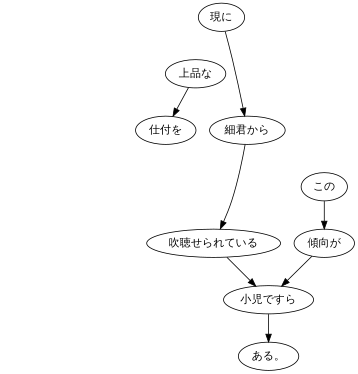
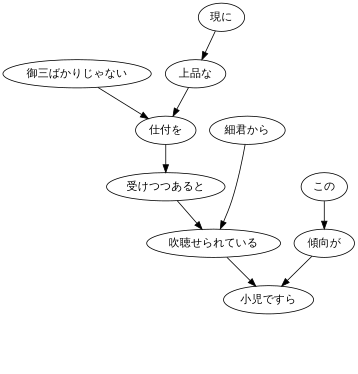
(235, 70) -> (210, 42)
none -> (77, 74)
none -> (166, 187)
(269, 356) -> none
